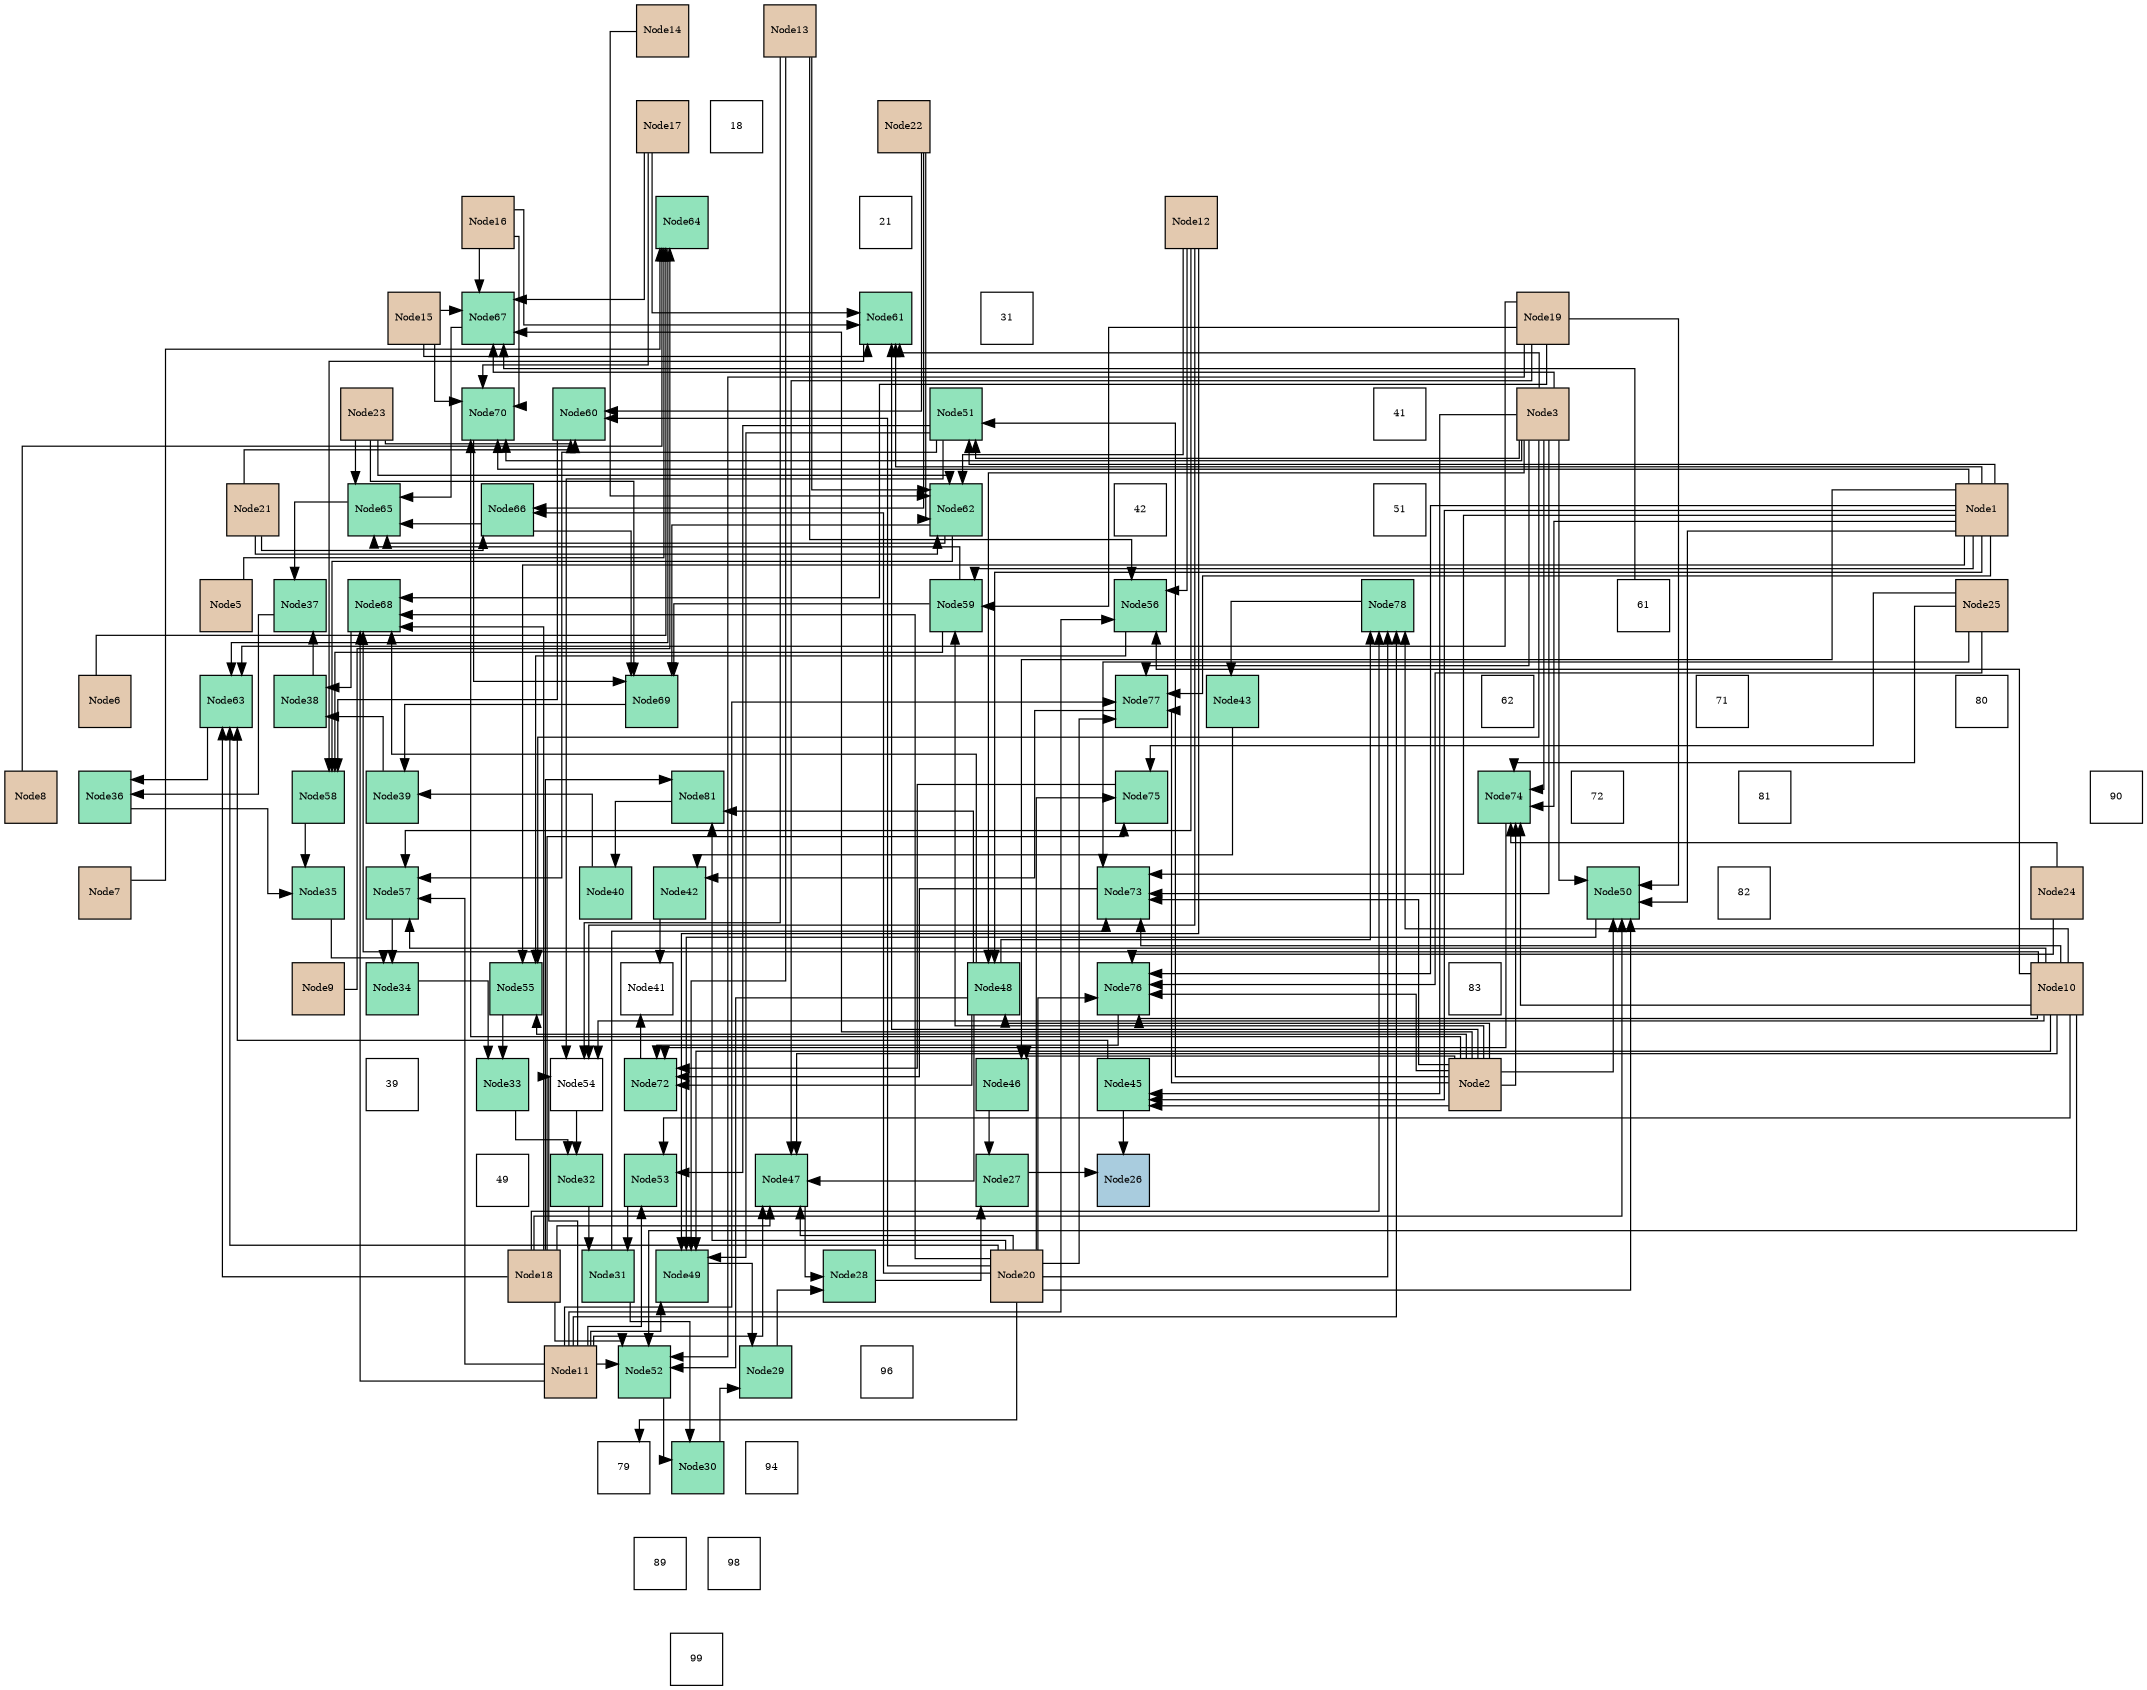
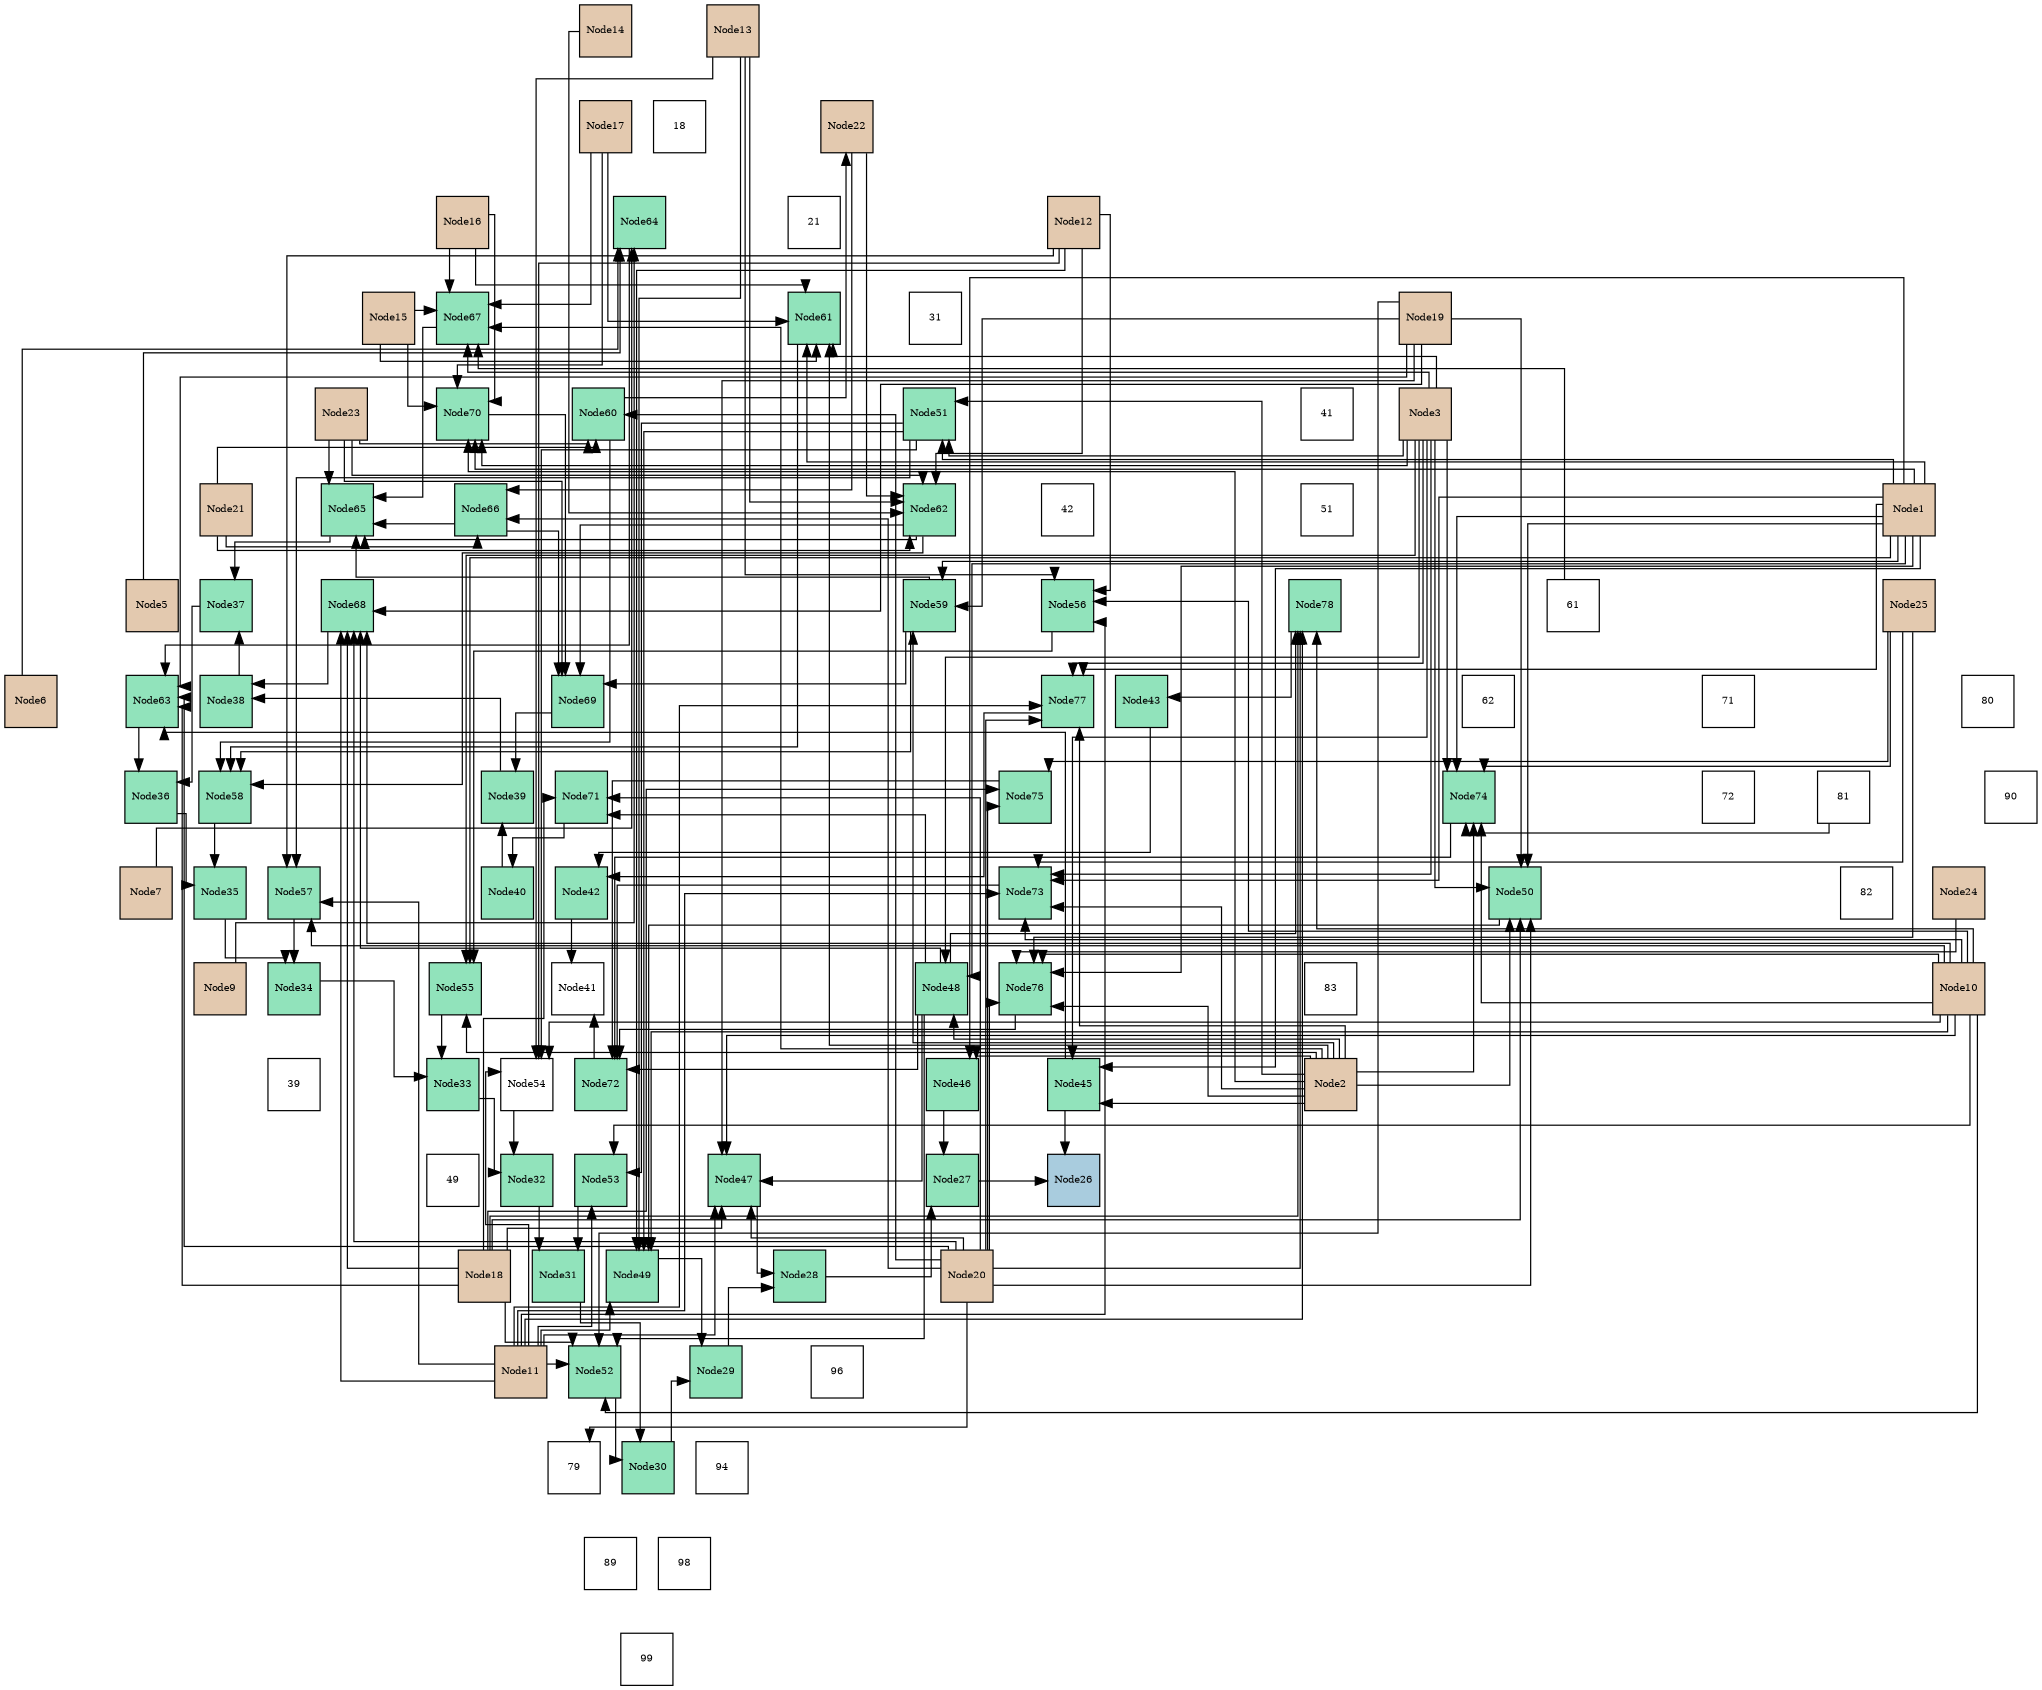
(913, 411) -> (818, 398)
(31, 797) -> none
(698, 797) -> (581, 797)
(1792, 843) -> (1652, 833)
(612, 965) -> (688, 894)
